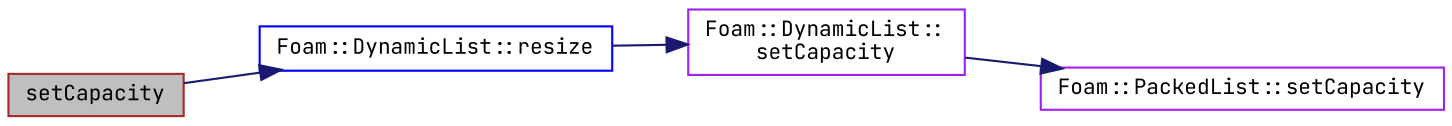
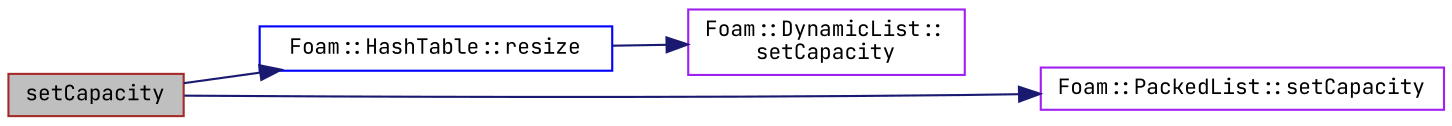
(436, 49) -> (436, 49)
(1003, 62) -> (601, 97)
